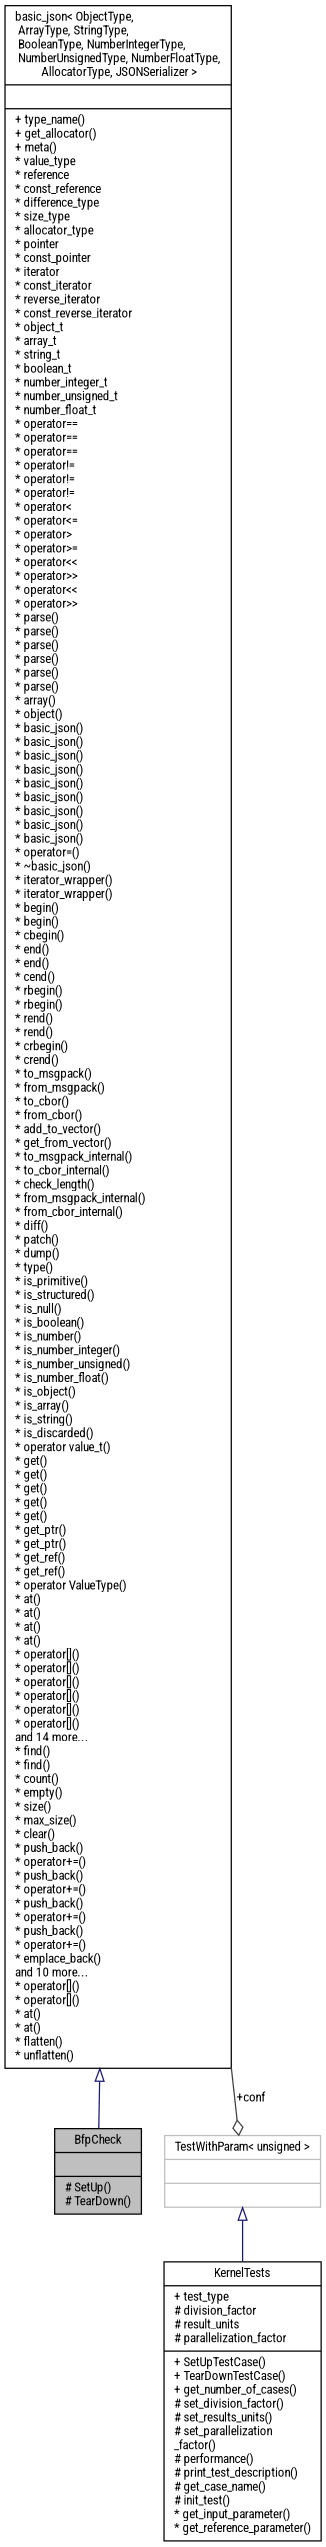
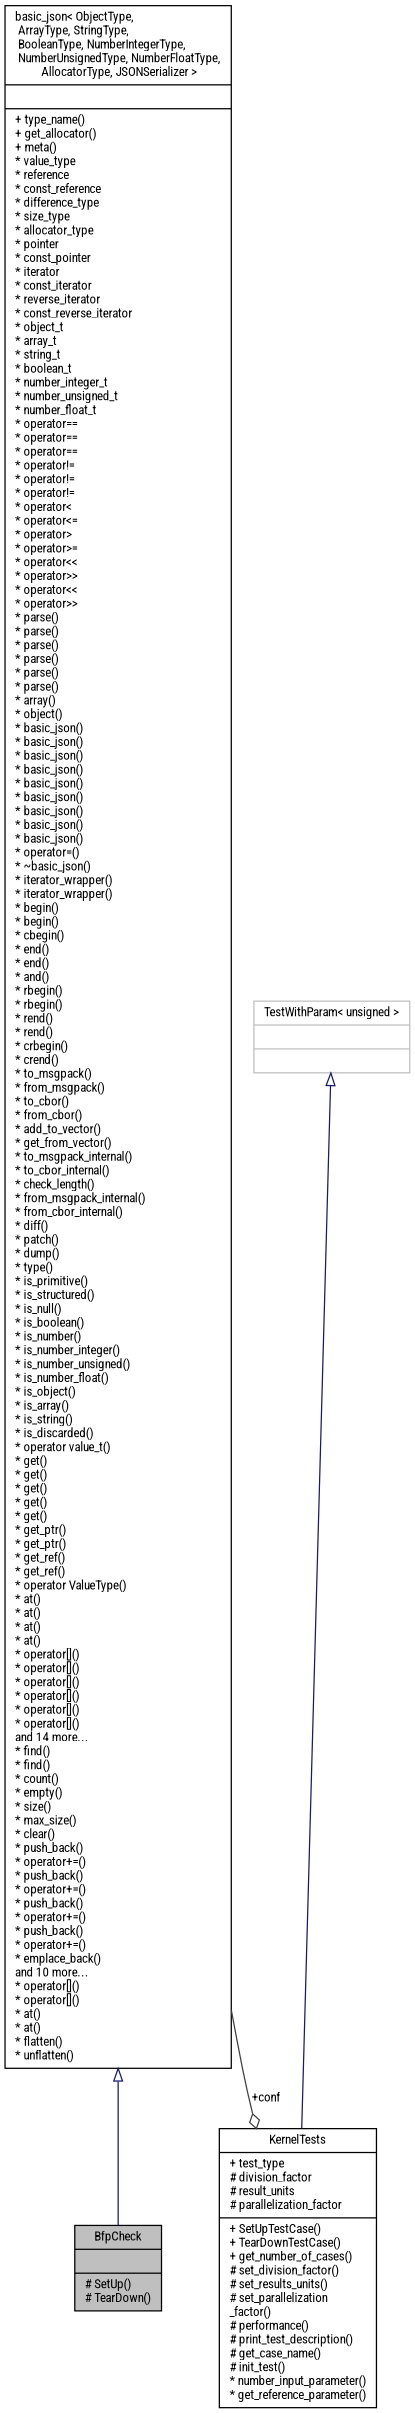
(35, 977) -> (33, 977)
(234, 2094) -> (241, 2062)
(233, 2515) -> (298, 2381)
